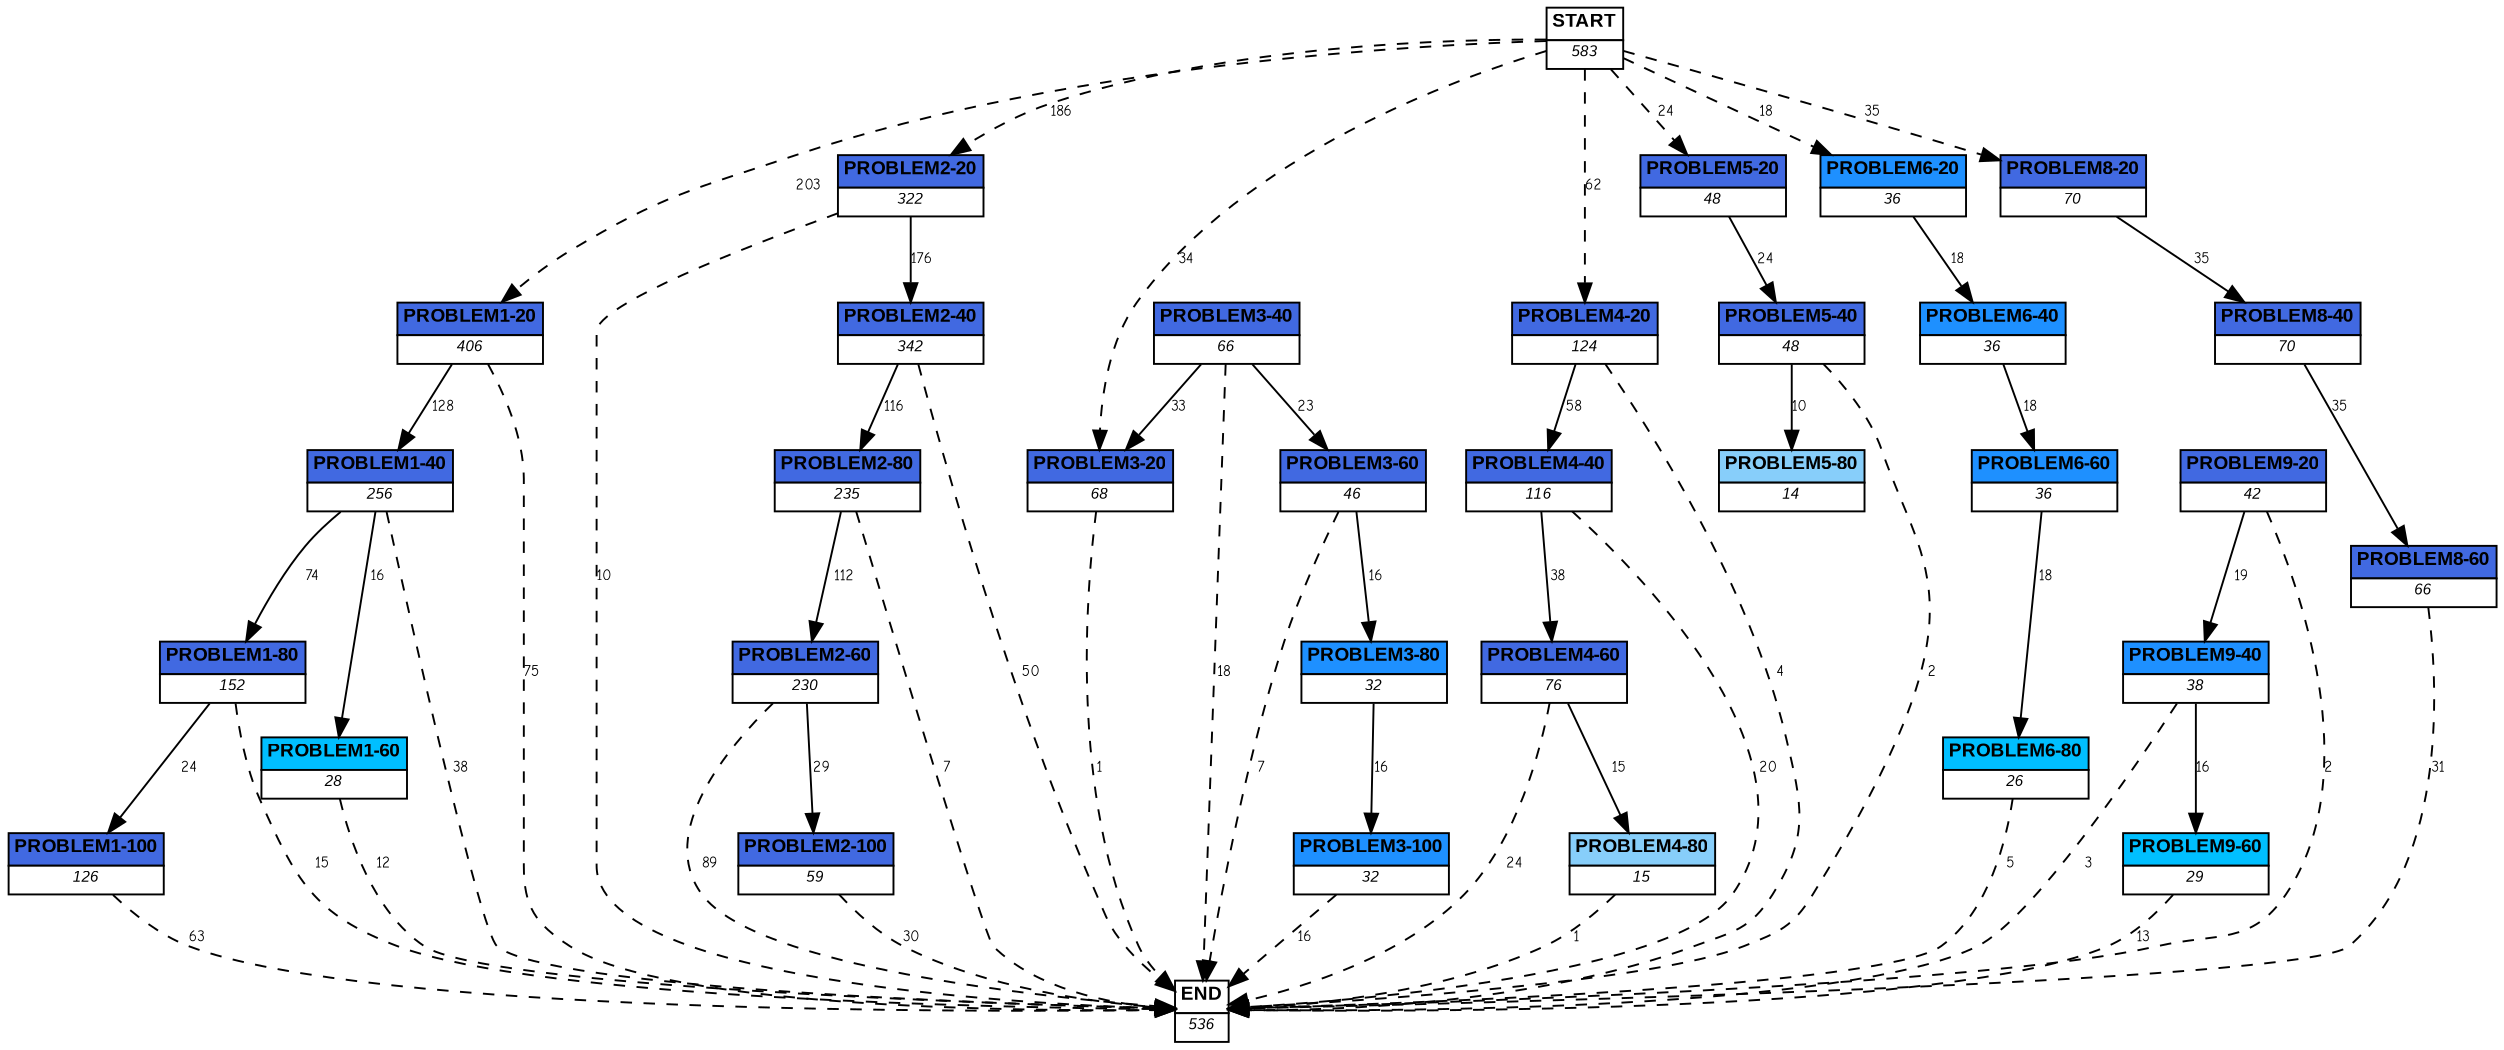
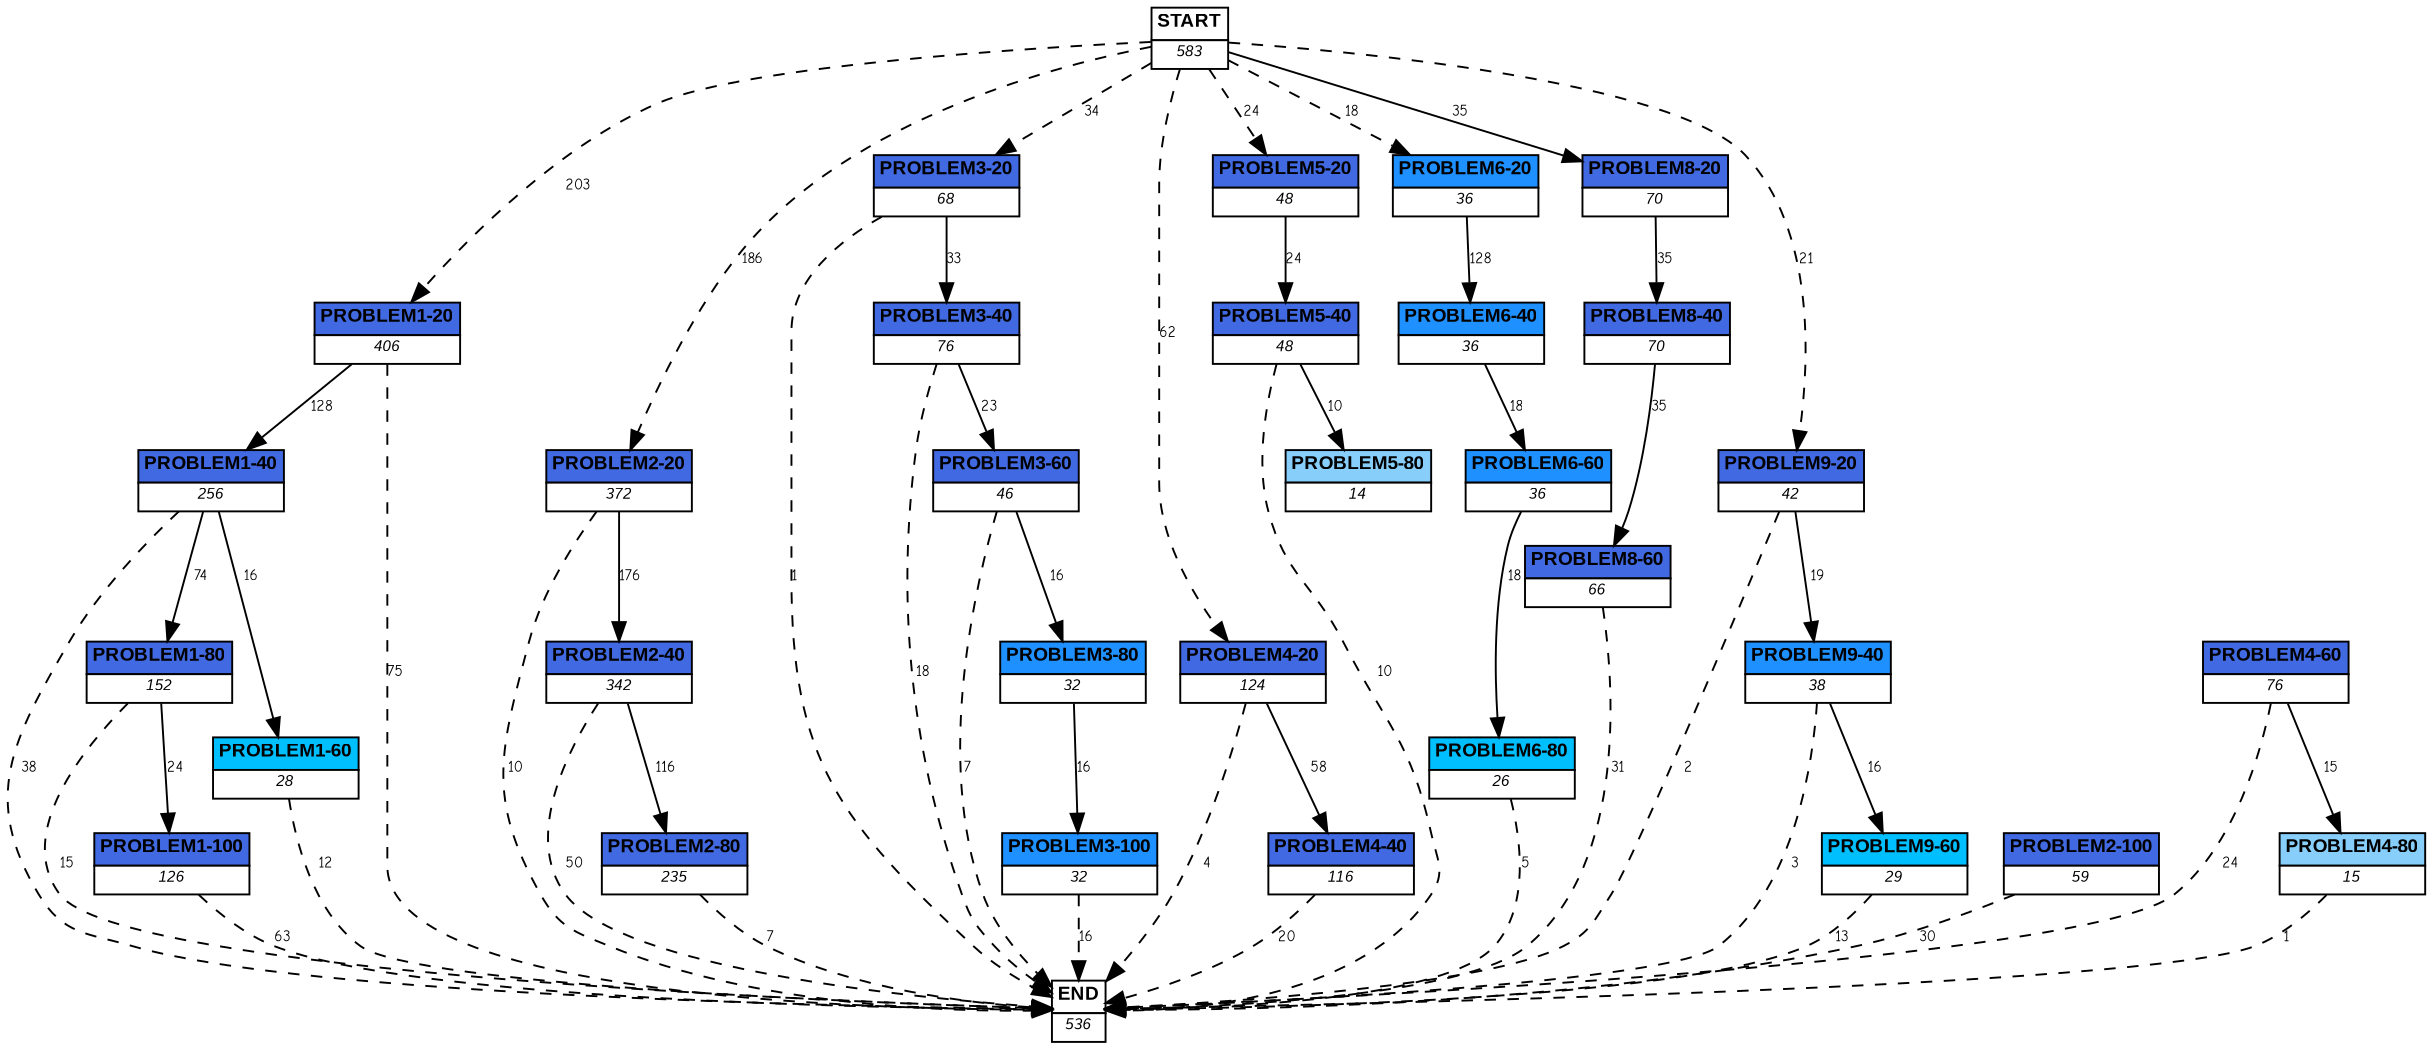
(1802, 102) -> (1396, 104)
none -> (1635, 103)
(911, 199) -> (619, 494)
(1957, 260) -> (1481, 260)
(1227, 347) -> (947, 347)
(1170, 400) -> (947, 250)
(1546, 567) -> none
(805, 672) -> none
(1933, 672) -> (1385, 672)
